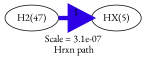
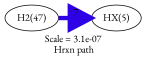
(75, 13) -> (75, 13)
